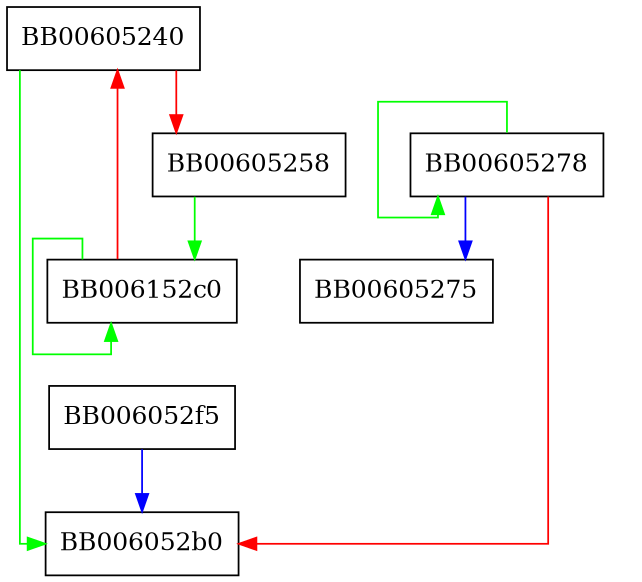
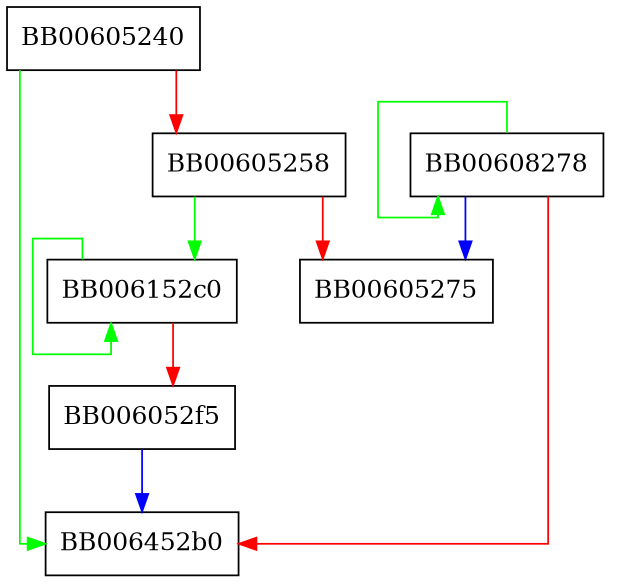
(507, 165) -> (507, 165)
(118, 174) -> (173, 345)
none -> (323, 219)
(142, 544) -> (142, 544)
